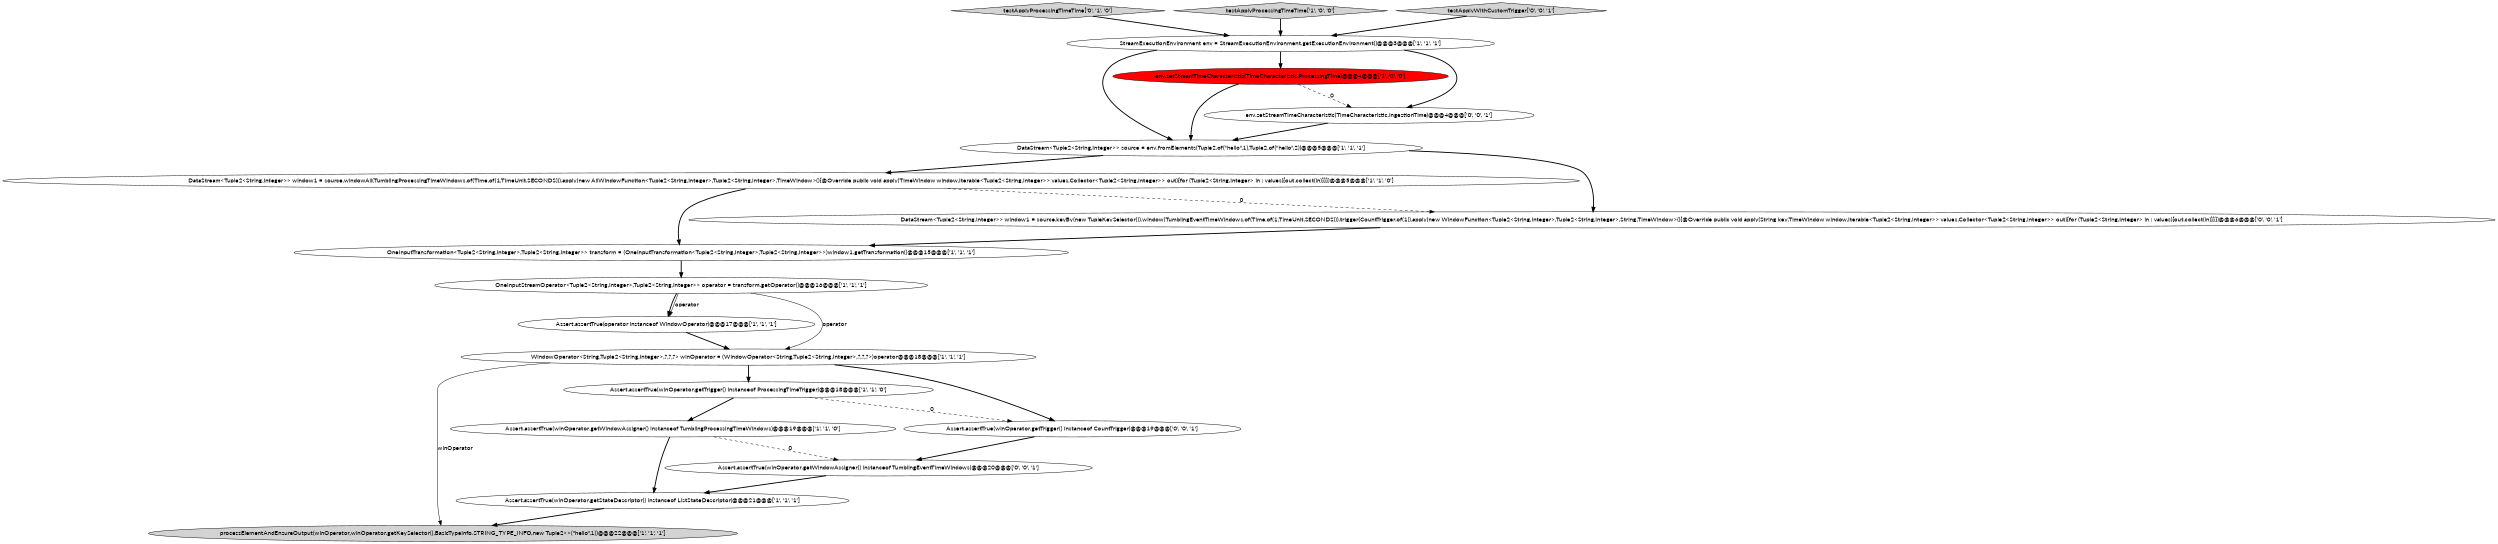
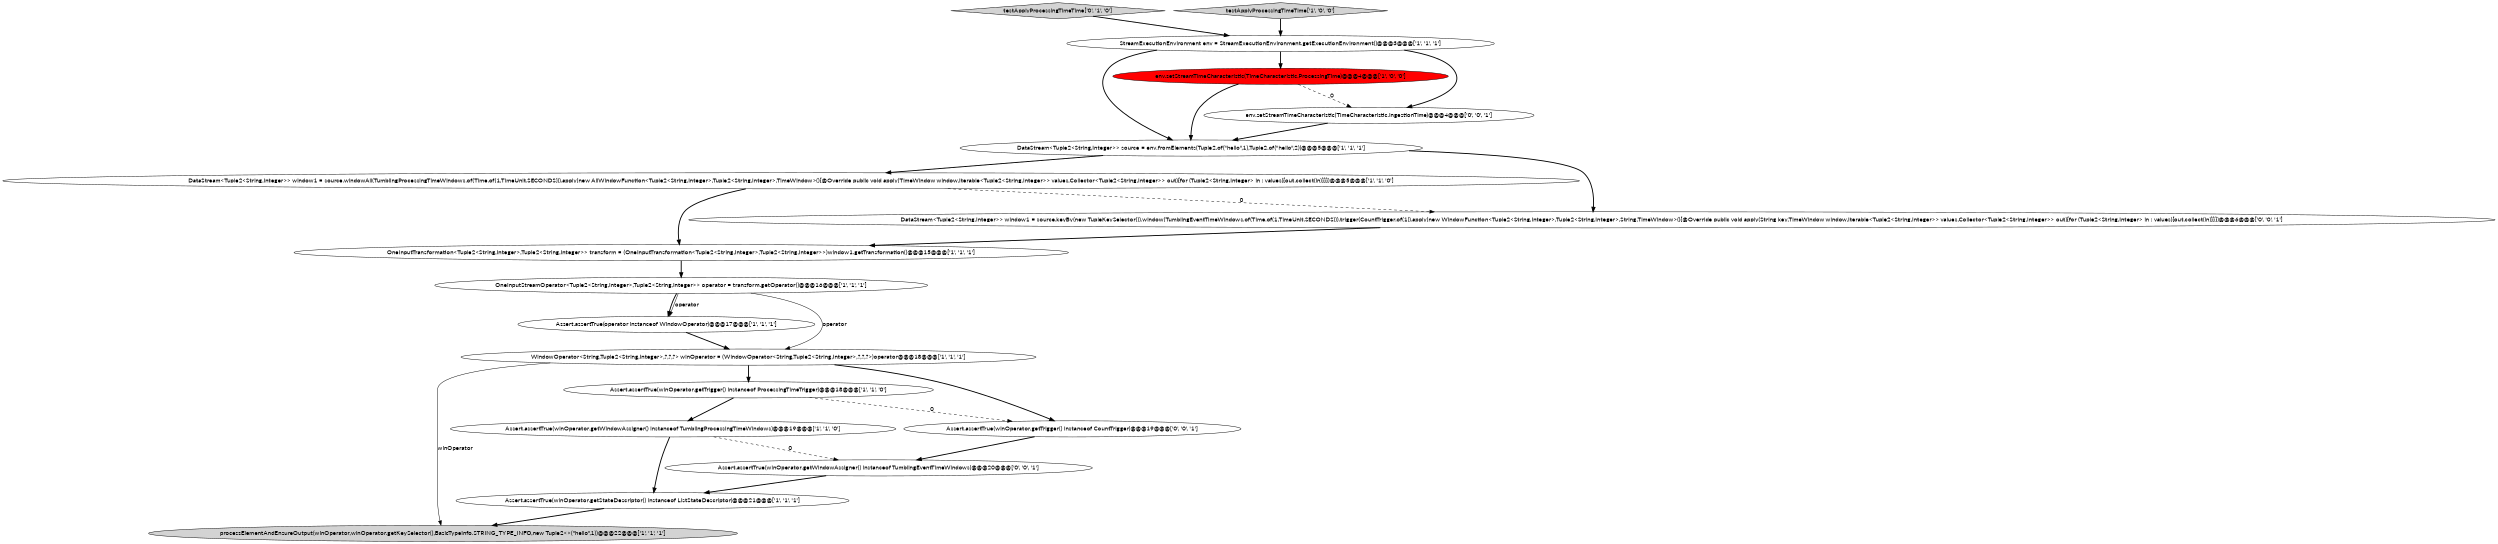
(1501, 11) -> none
